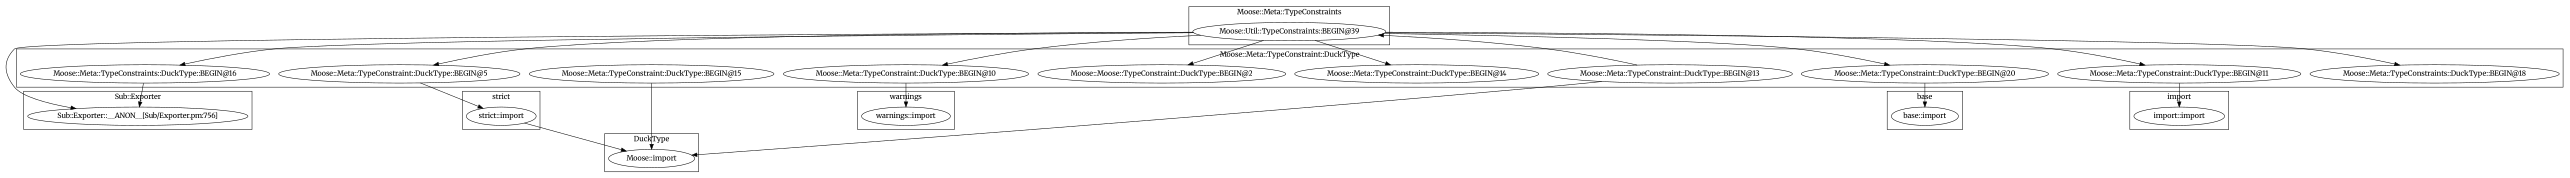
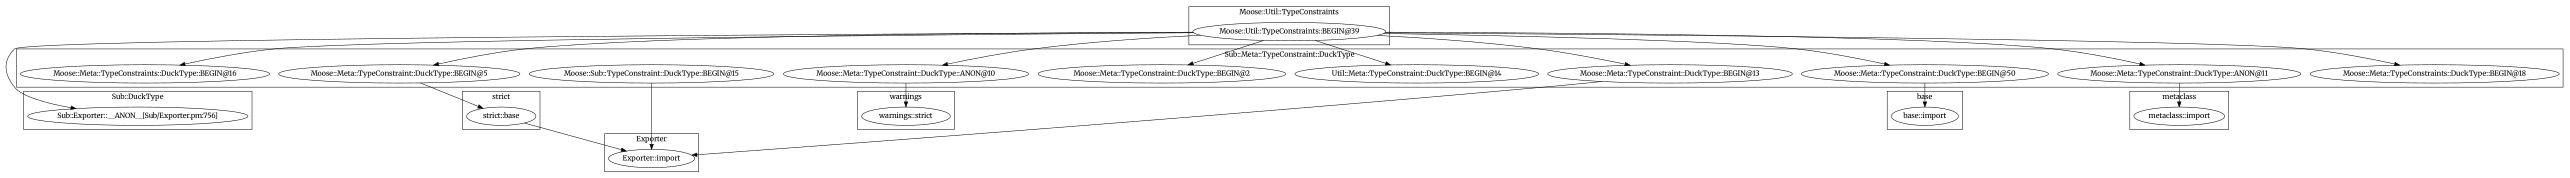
(1289, 12) -> (1289, 12)
(1511, 45) -> (1502, 45)
(1290, 55) -> (1290, 55)
(652, 74) -> (652, 74)
(906, 74) -> (906, 74)
(1162, 74) -> (1162, 74)
(1417, 74) -> (1417, 74)
(1925, 74) -> (1925, 74)
(2179, 74) -> (2179, 74)
(142, 94) -> none
(138, 97) -> (138, 97)
(2179, 97) -> (2179, 97)
(501, 116) -> (501, 116)
(906, 116) -> (906, 116)
(2179, 116) -> (2179, 116)
(652, 139) -> (652, 139)
(652, 159) -> (652, 159)
